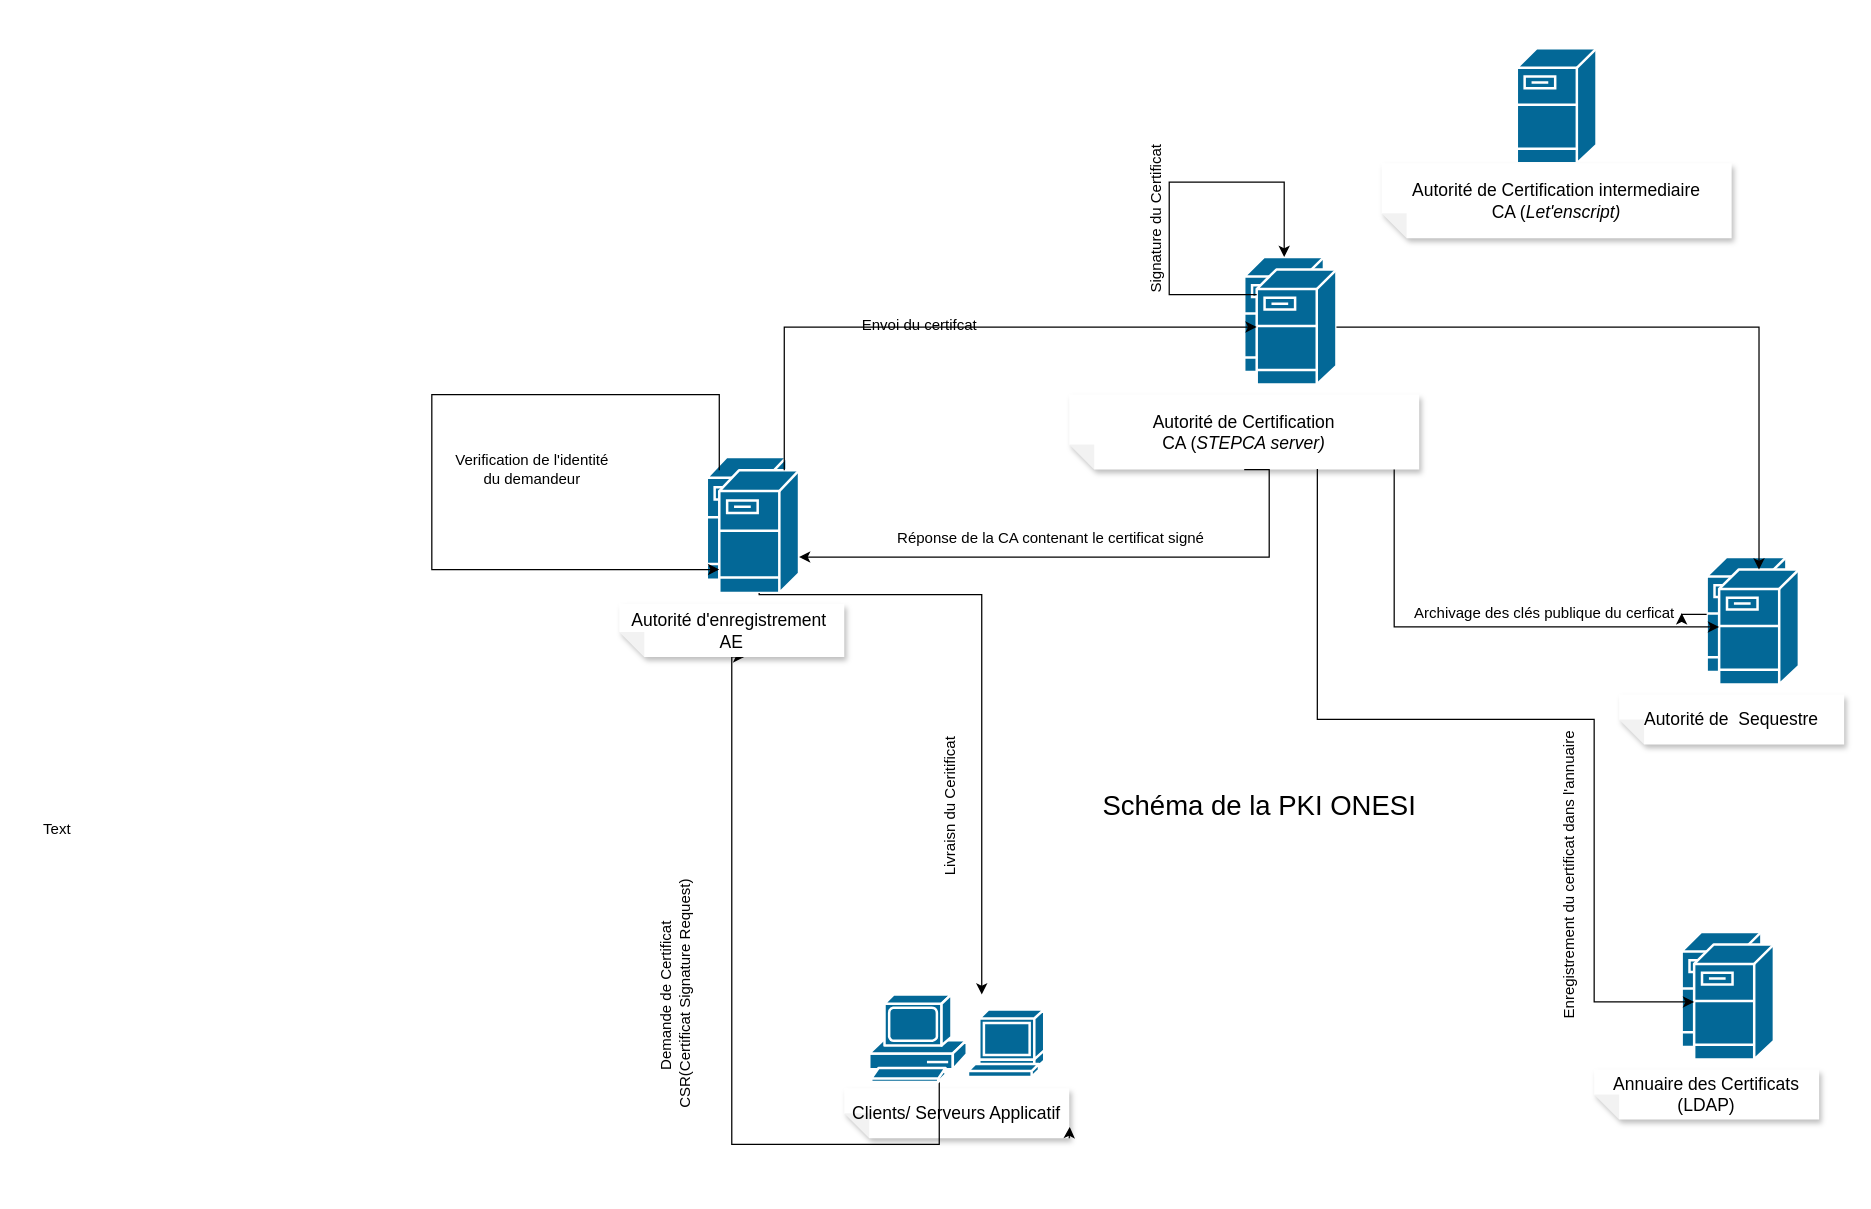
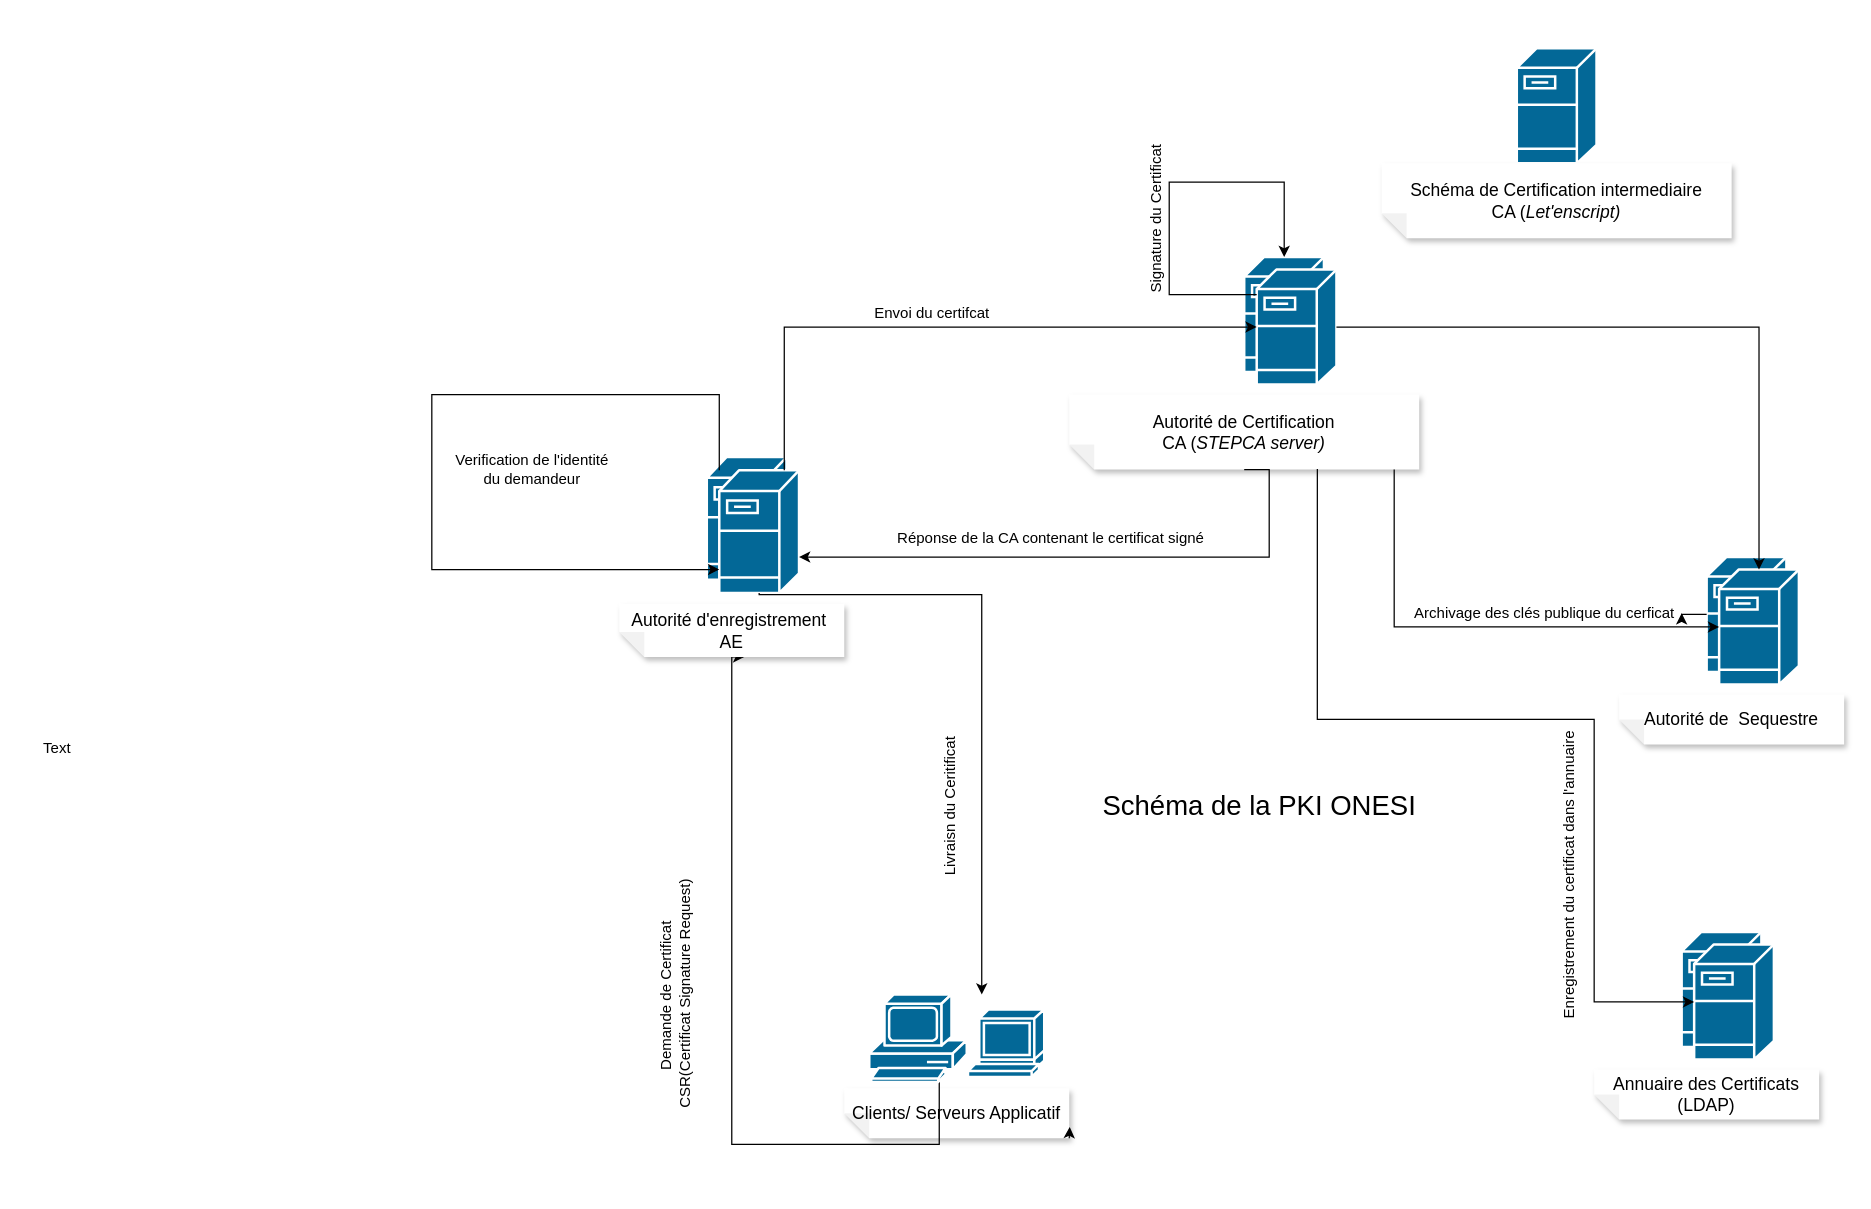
(1557, 201) -> (1557, 201)
(919, 326) -> (932, 313)
(57, 829) -> (57, 748)
